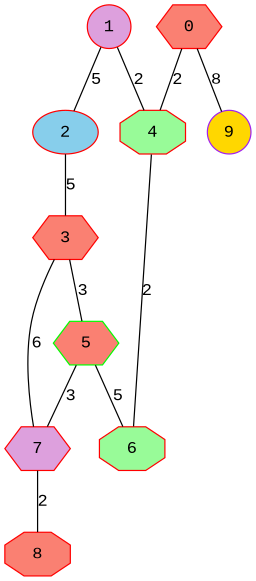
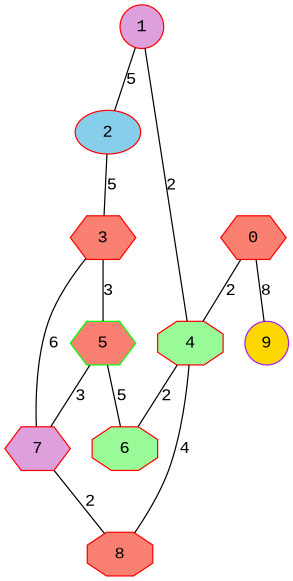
none -> (174, 453)
